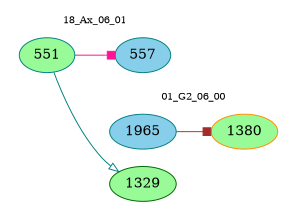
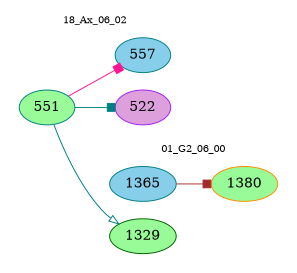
(95, 21) -> (95, 21)
none -> (143, 107)
(143, 132) -> (143, 184)
